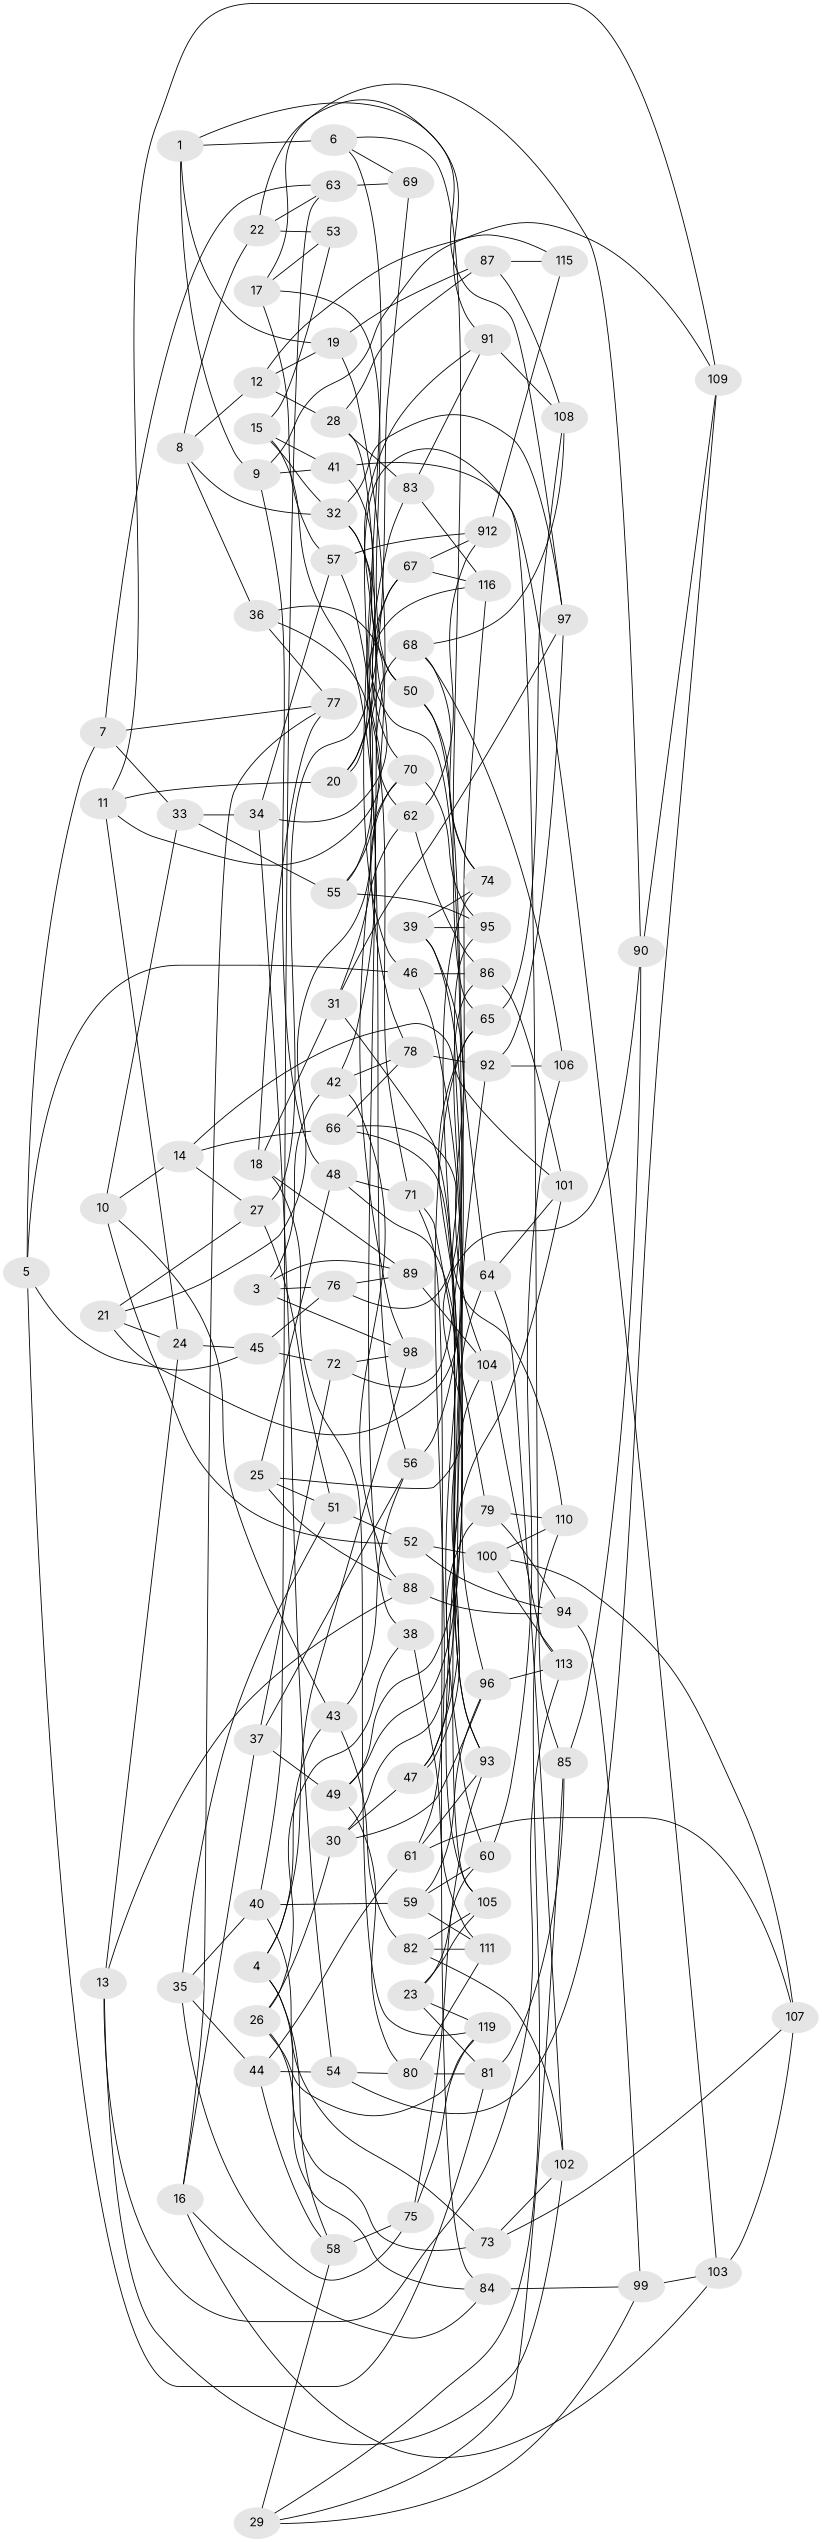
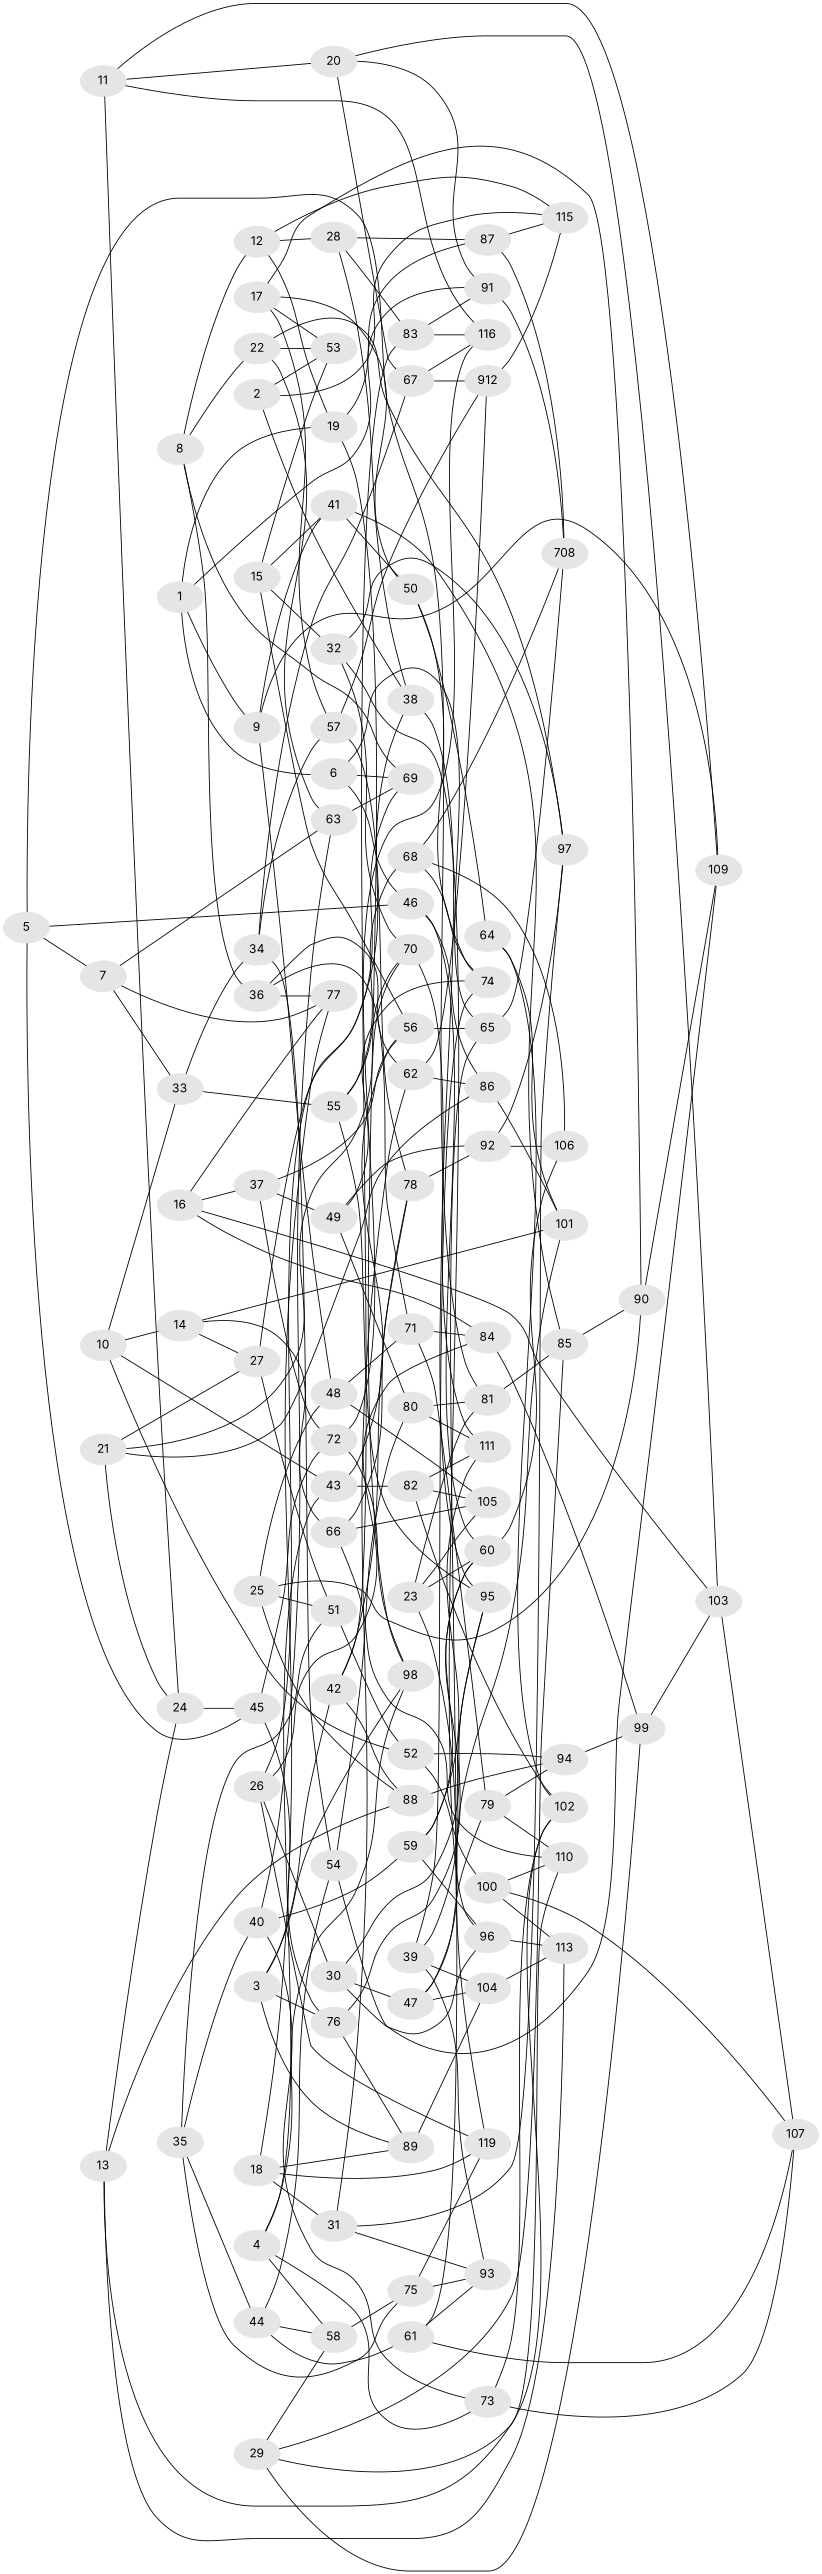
none -> (257, 395)
(565, 418) -> (565, 554)
(245, 502) -> (263, 635)
(434, 1719) -> (444, 1846)
